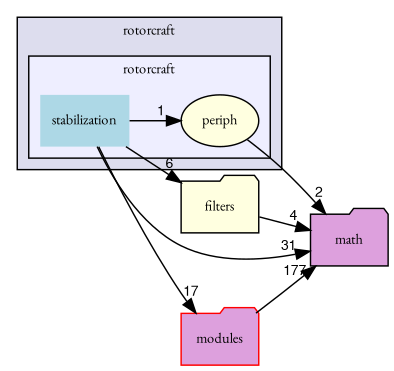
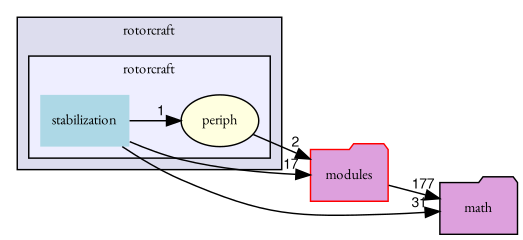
(290, 176) -> (275, 144)
(220, 207) -> none
